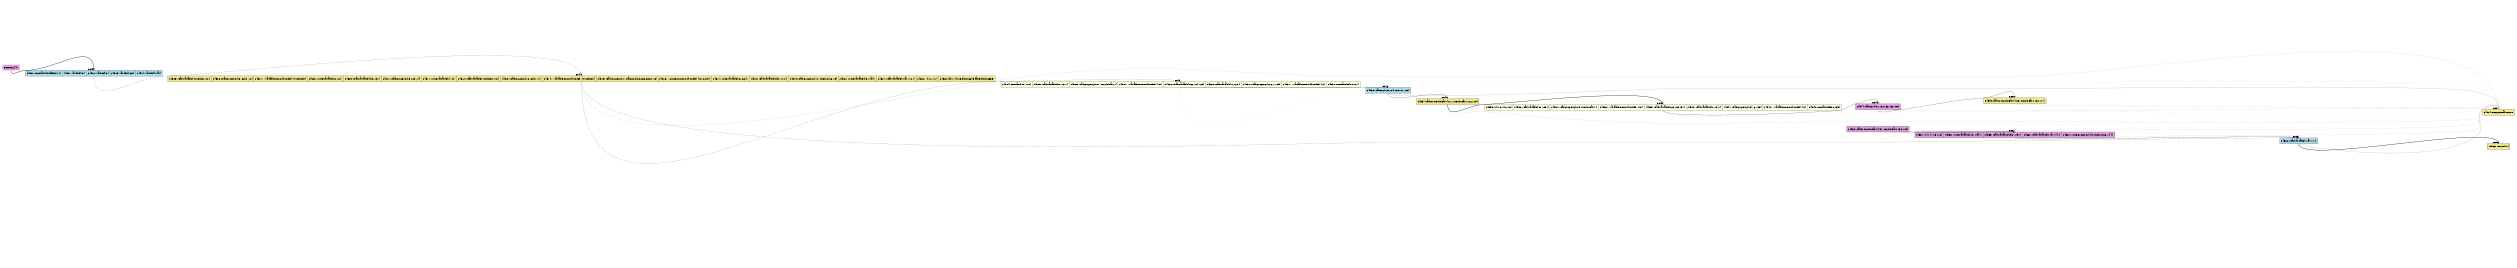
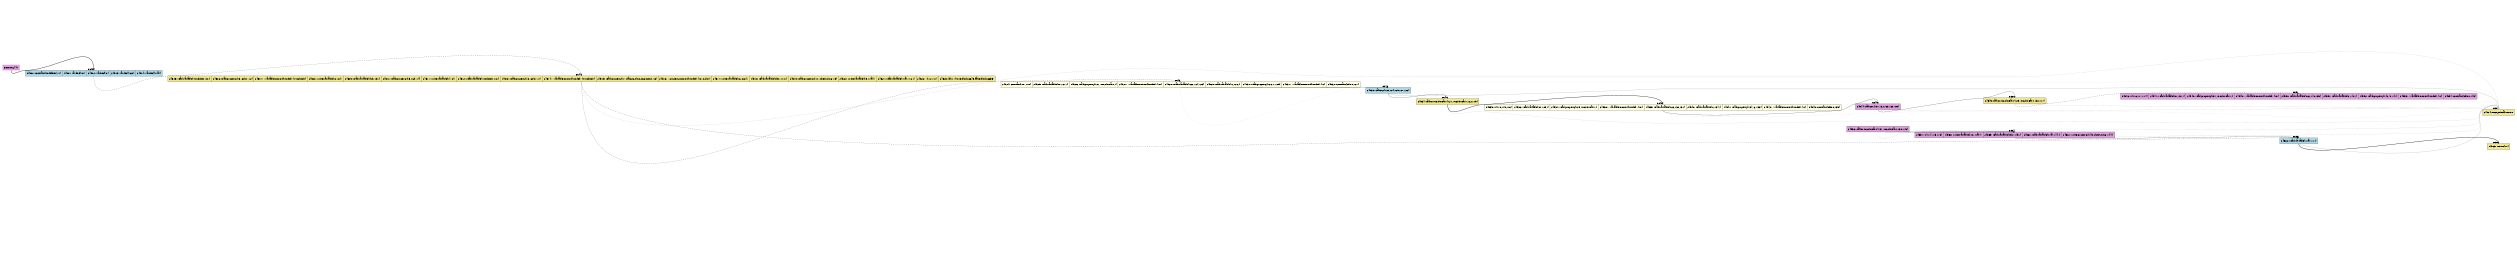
none -> (2299, 96)
